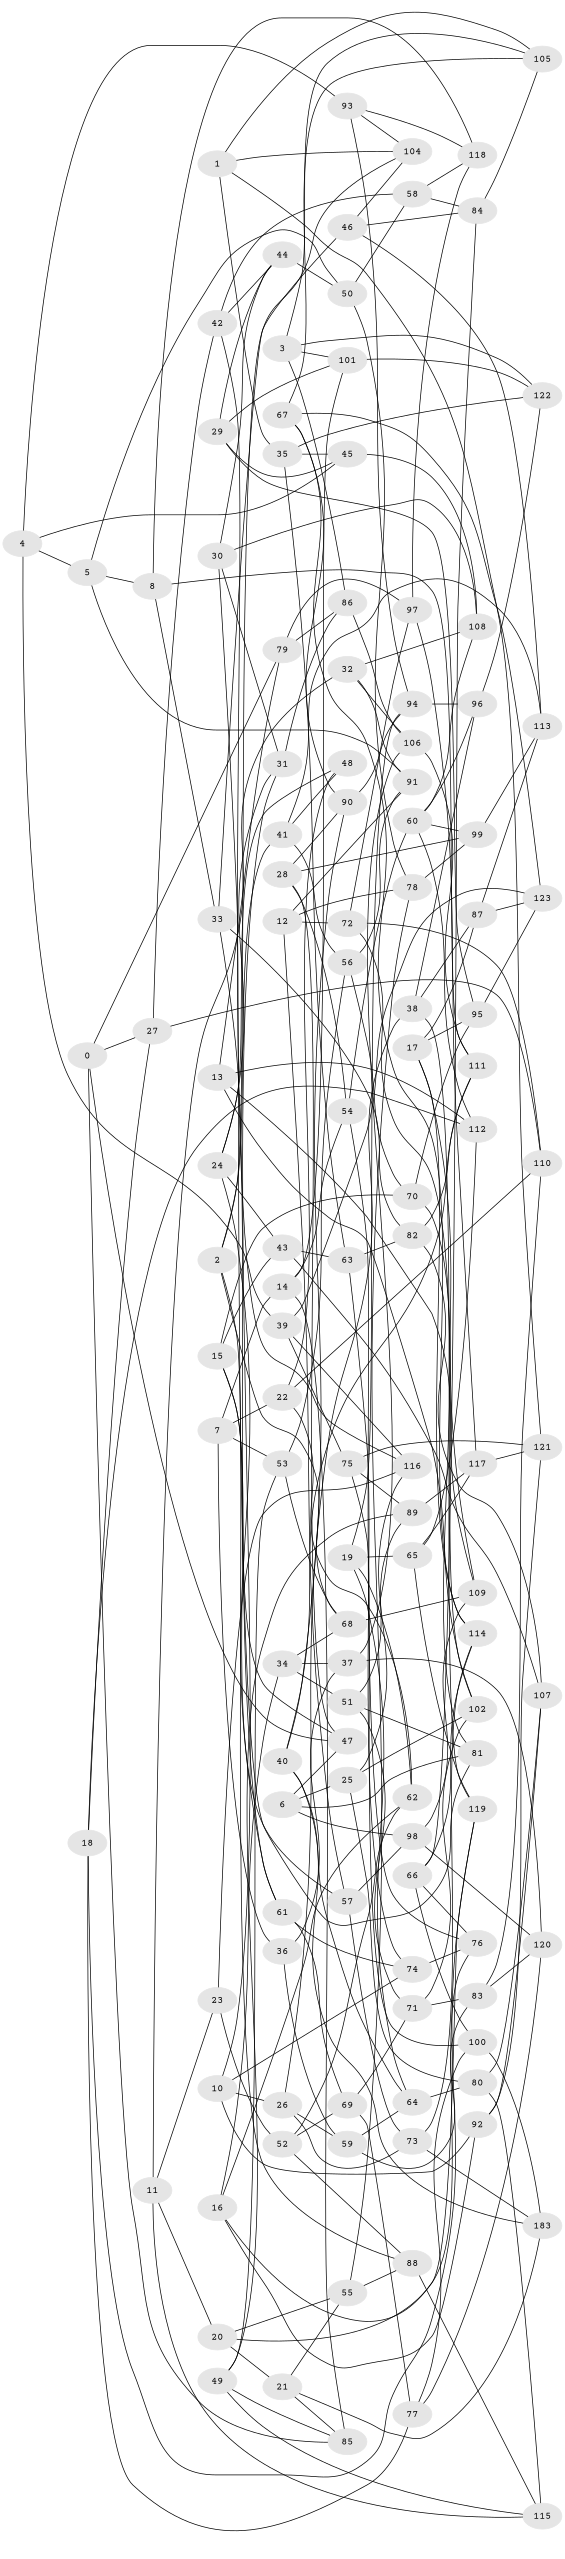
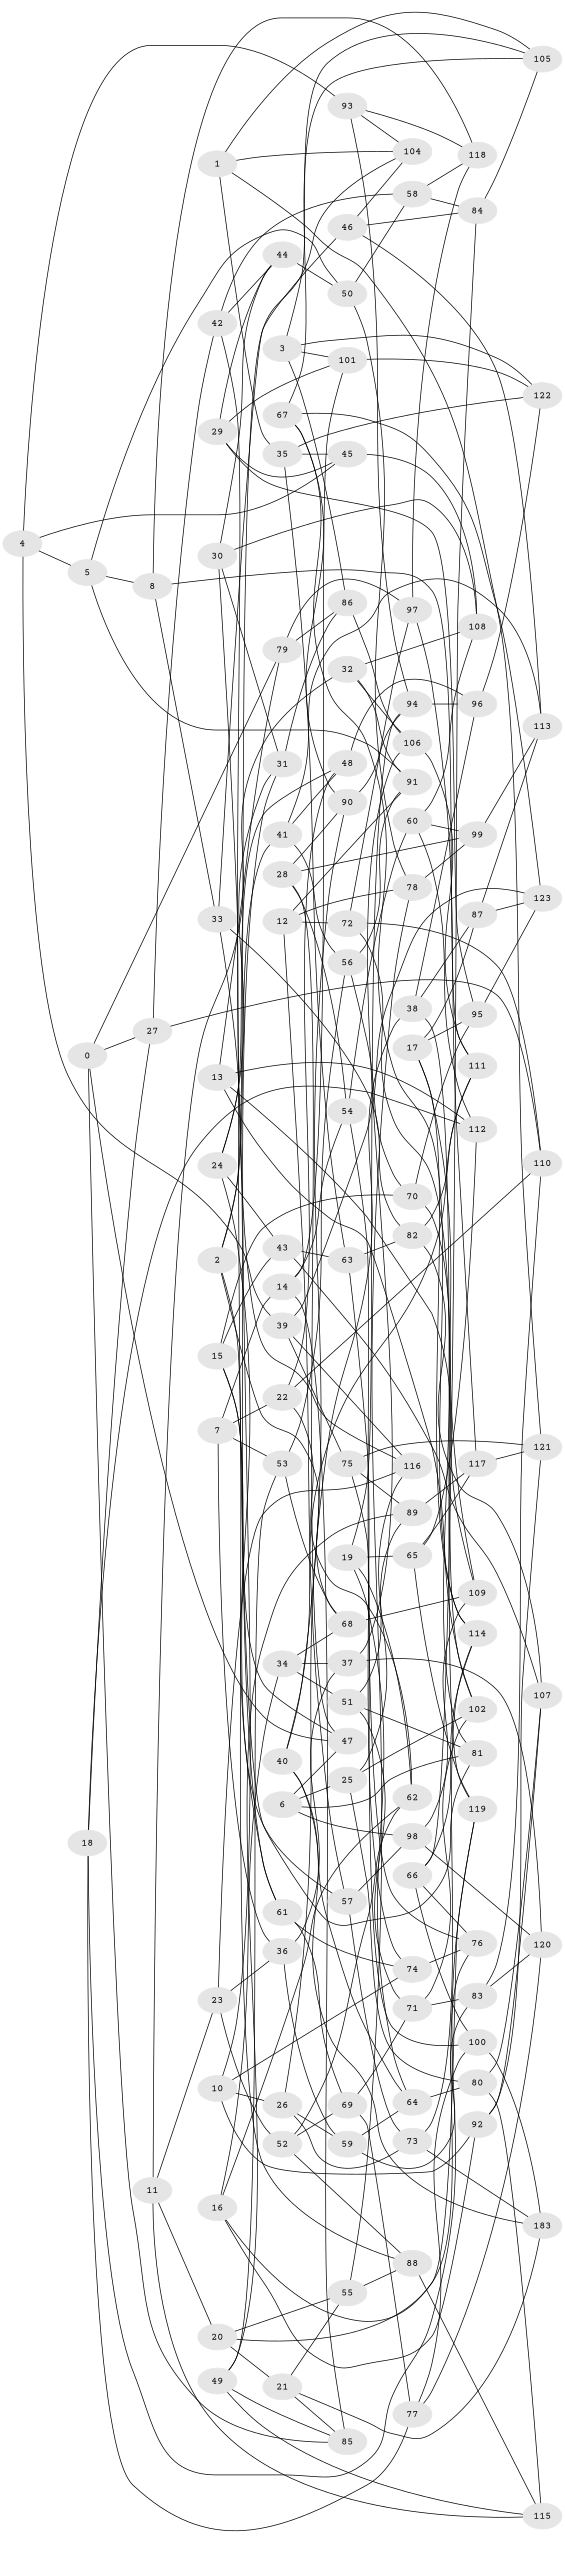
(462, 744) -> (387, 688)
none -> (260, 1968)
